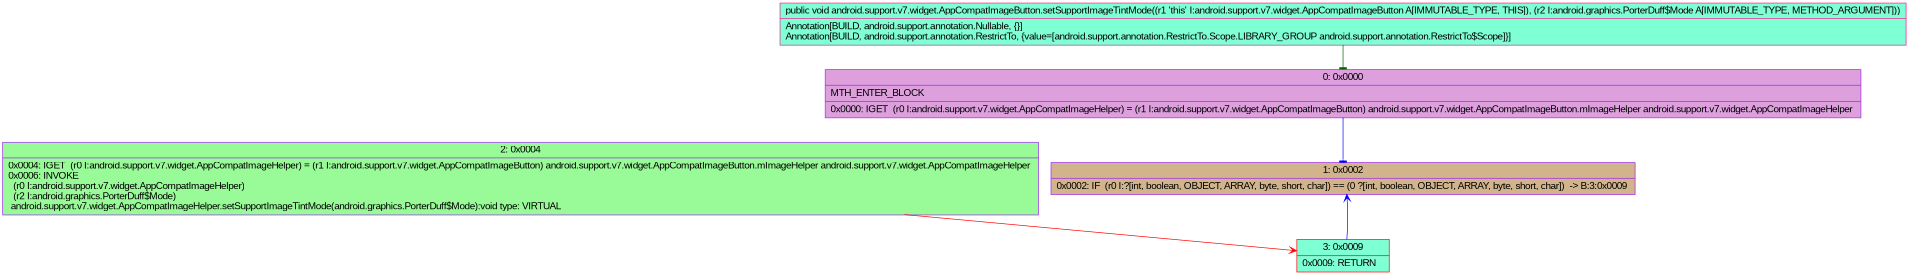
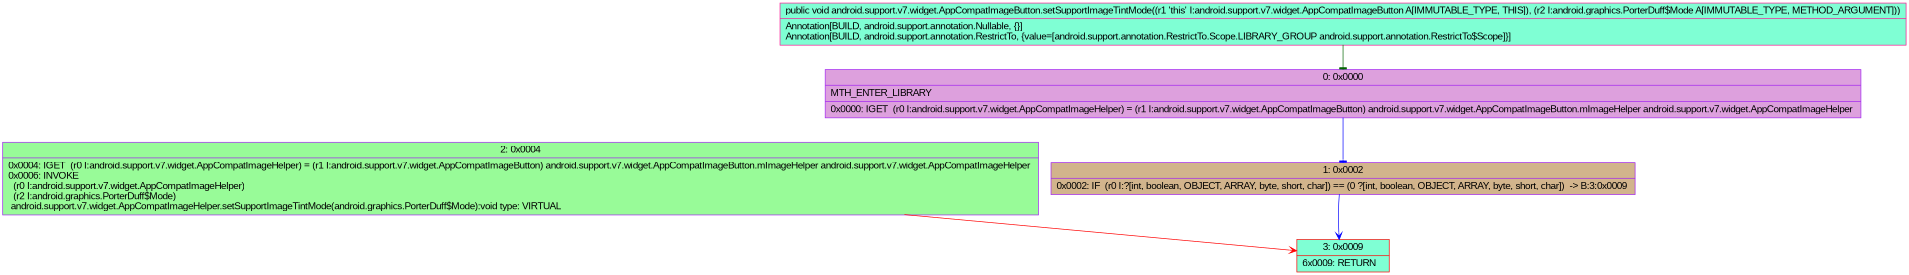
(877, 93) -> (881, 93)
(1348, 220) -> (1338, 213)
(1343, 264) -> (1343, 264)
